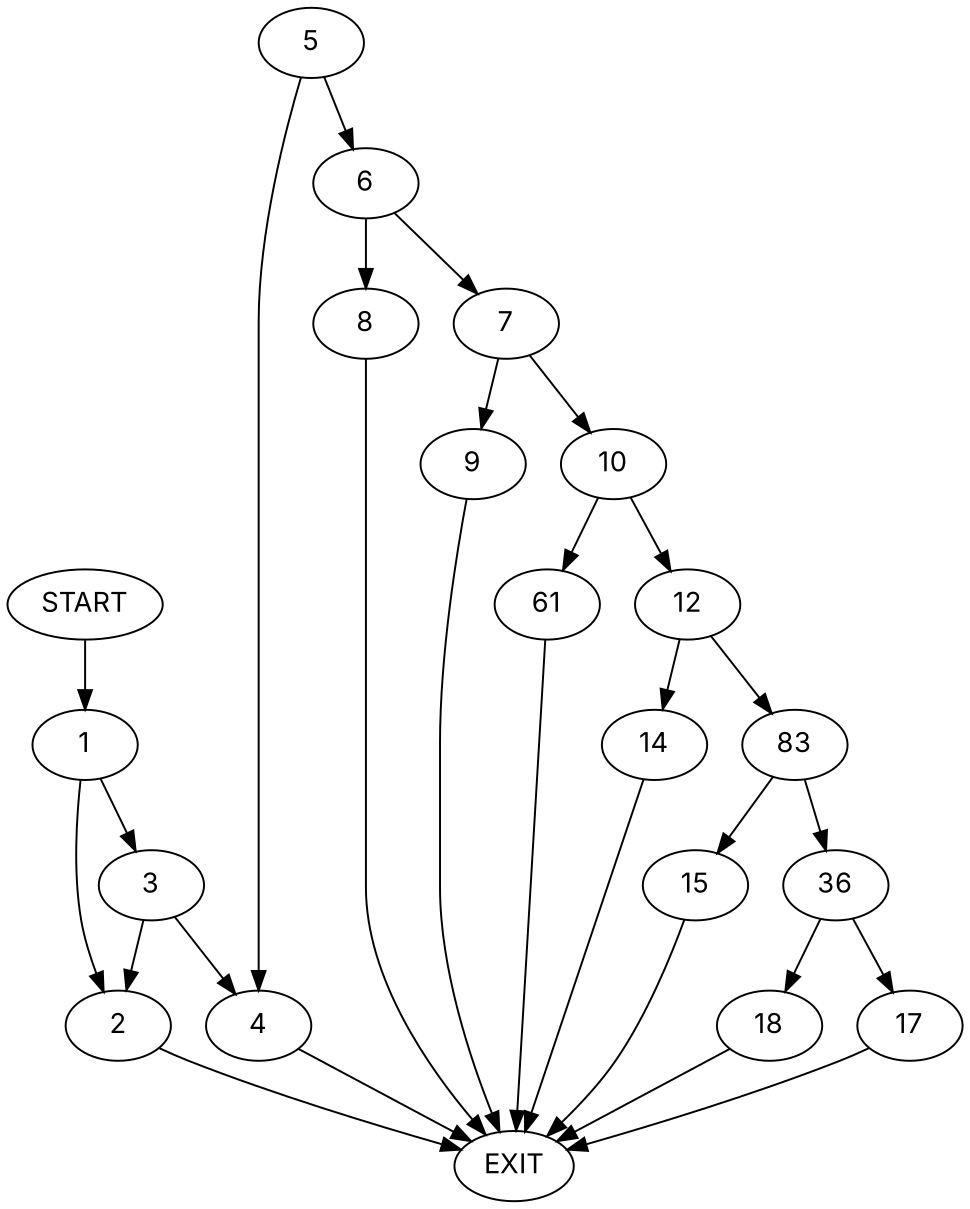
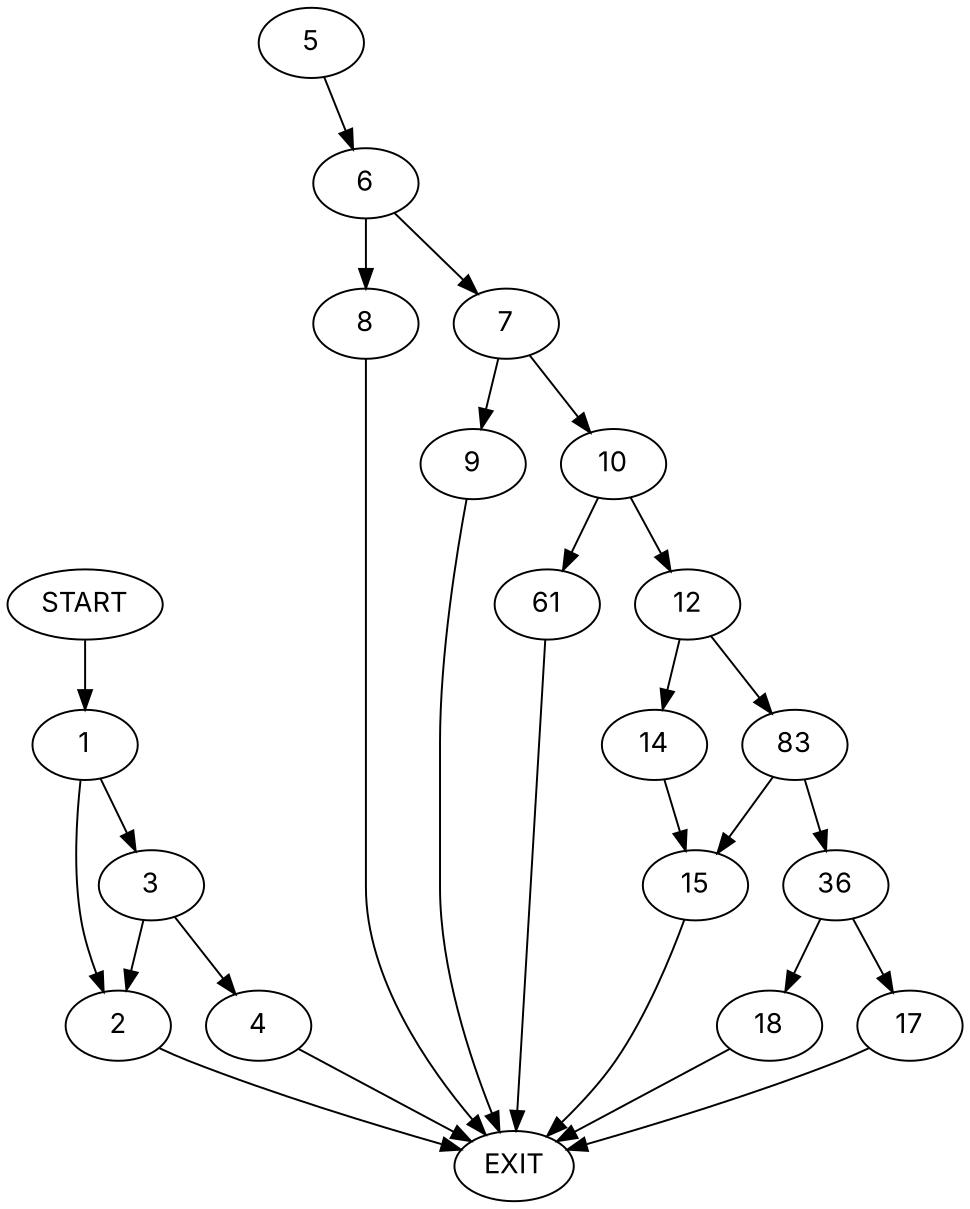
(259, 522) -> none
(587, 946) -> (672, 806)
